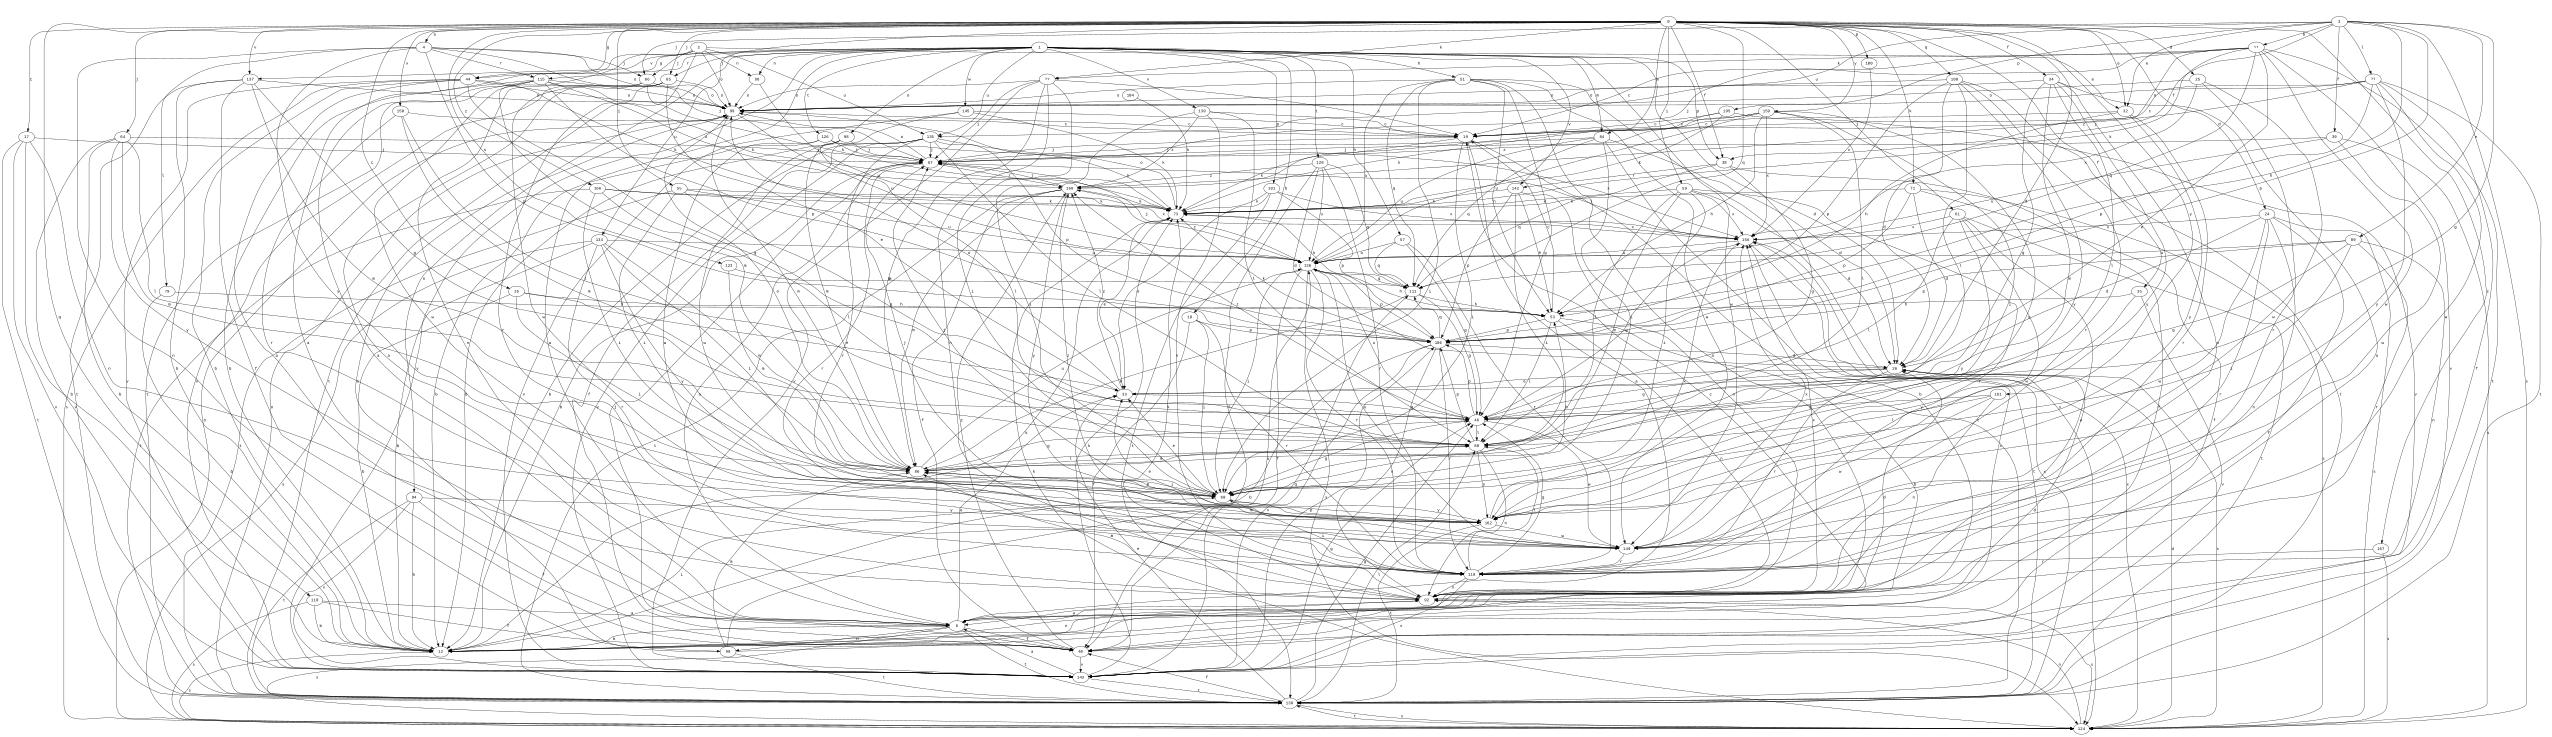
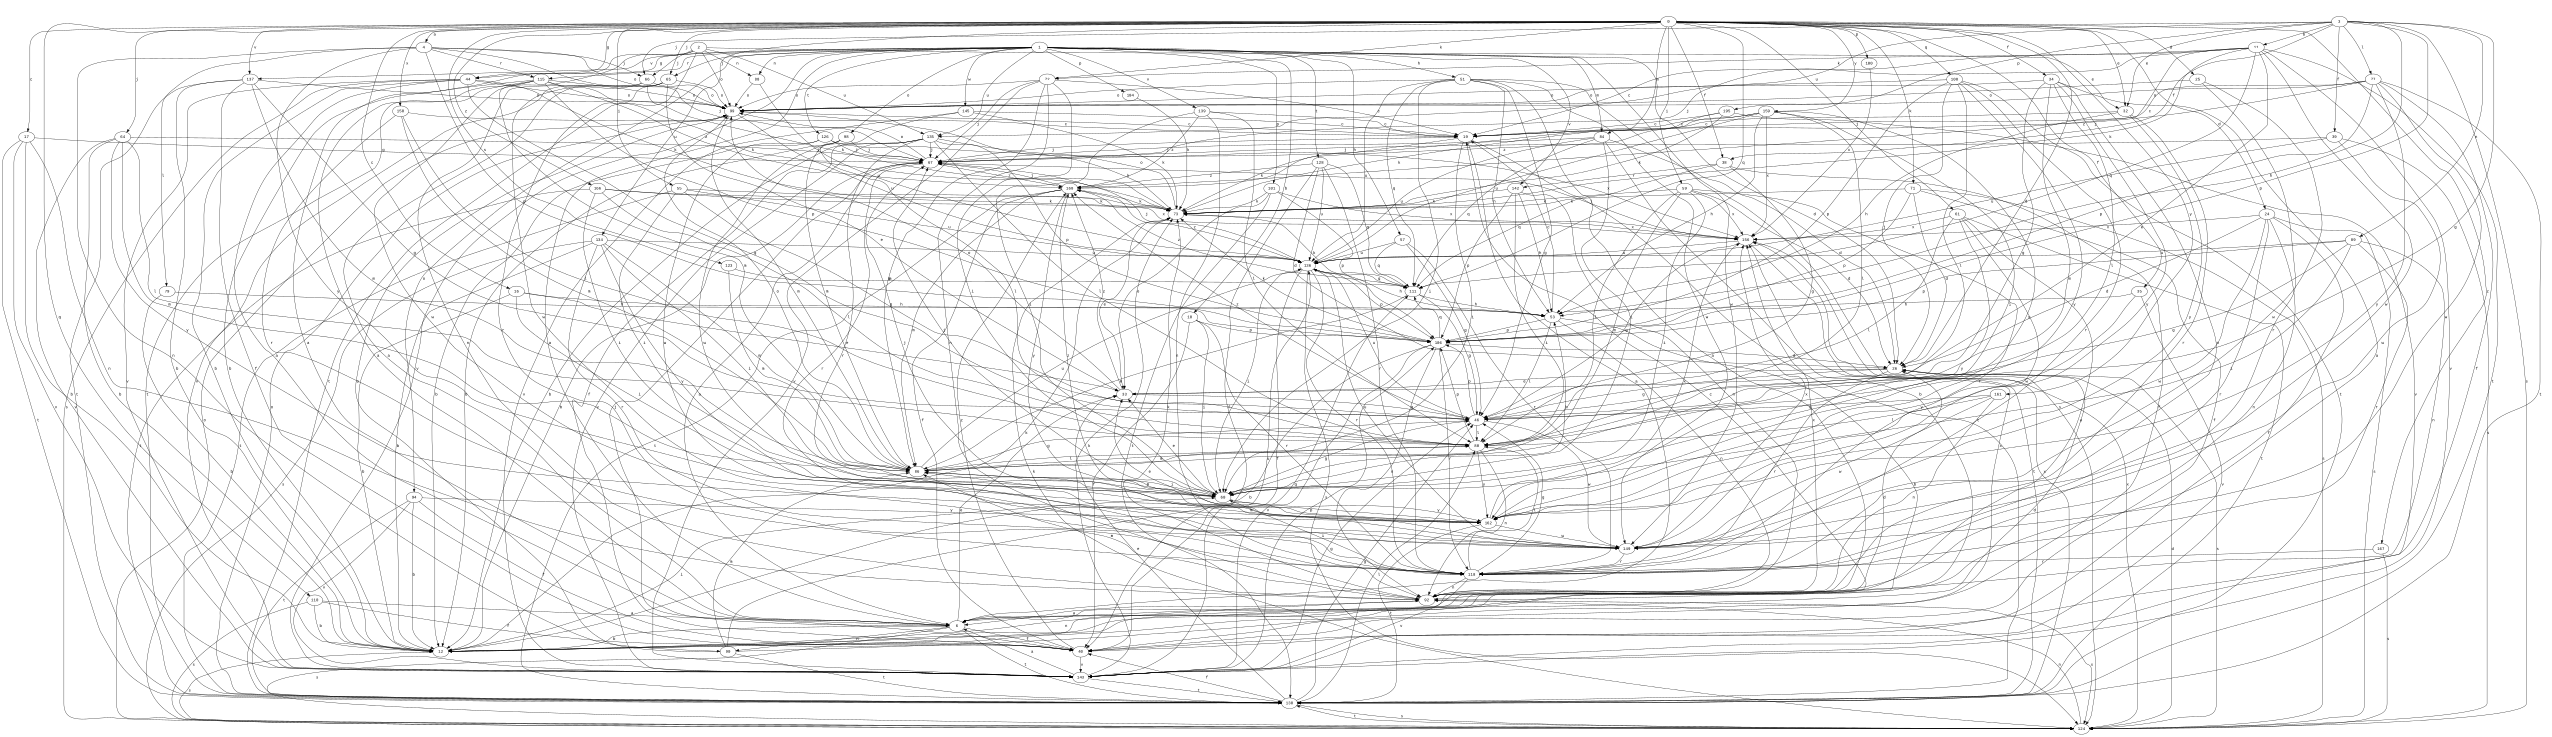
(1414, 54) -> (1084, 71)
(384, 150) -> (384, 150)
(1984, 166) -> none
(1885, 227) -> (1885, 227)
none -> (1245, 263)
